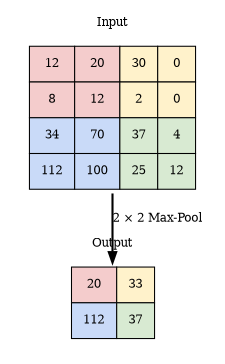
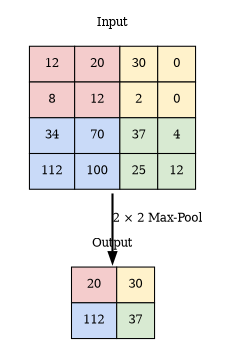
(136, 284) -> (136, 284)
